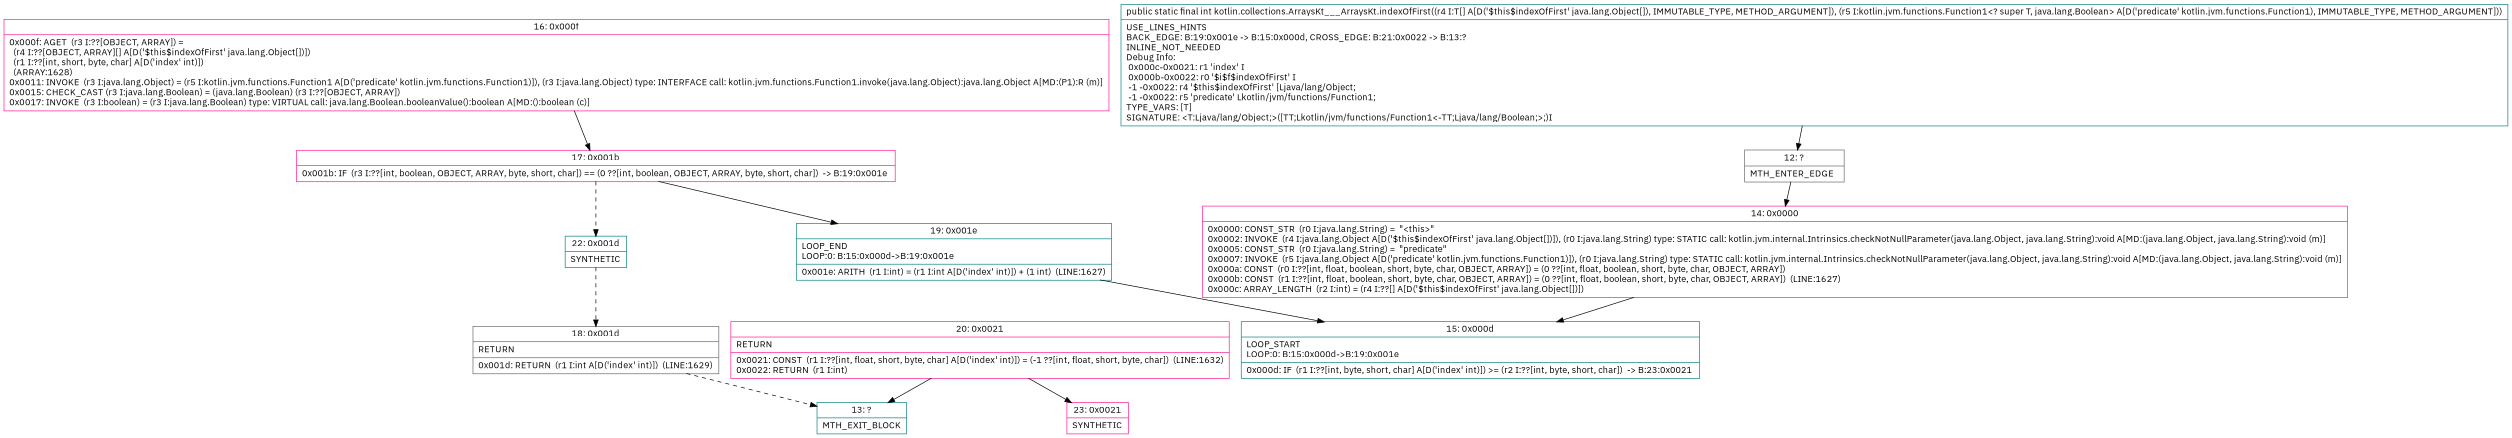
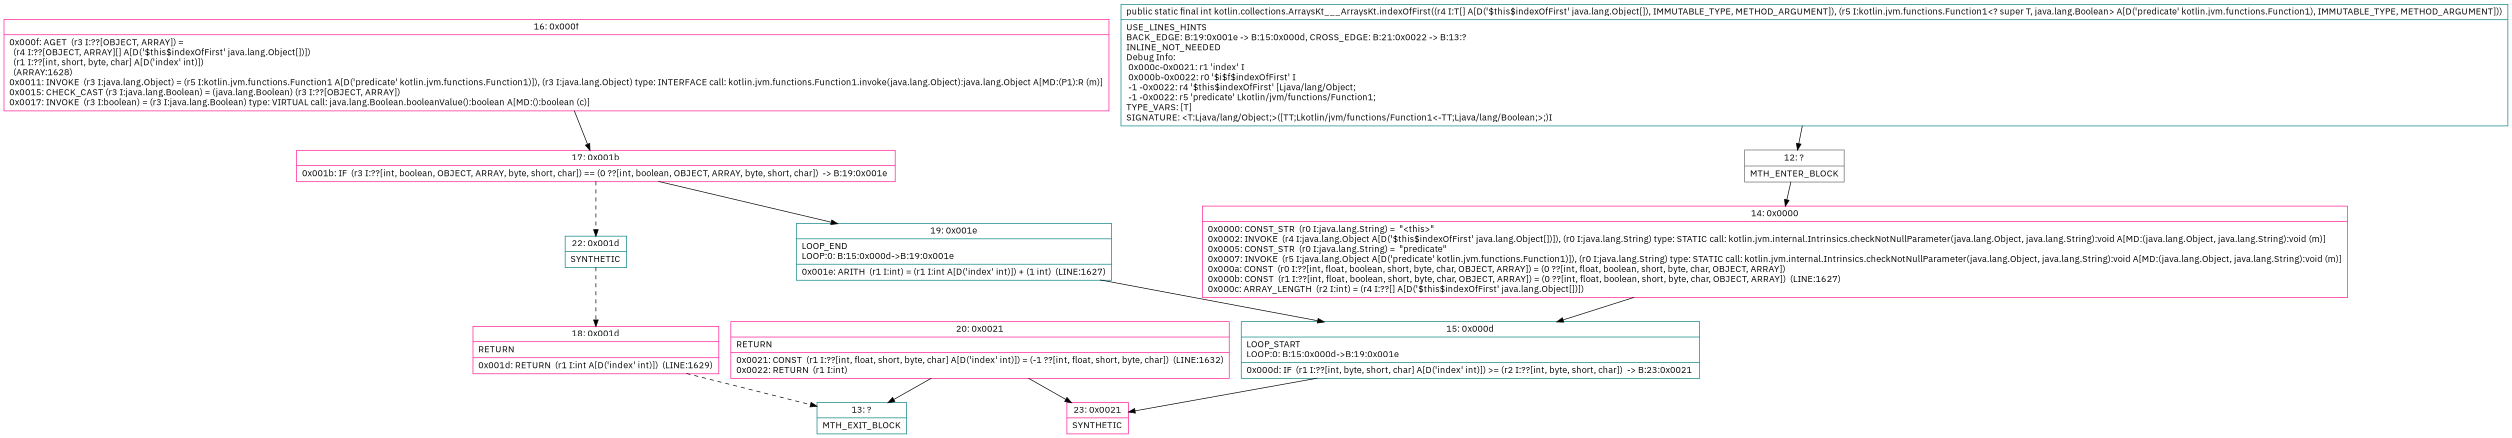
(1792, 174) -> (1794, 174)
(596, 350) -> (596, 350)
none -> (1226, 394)
